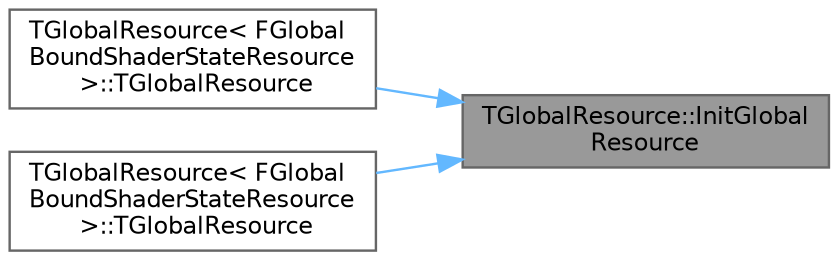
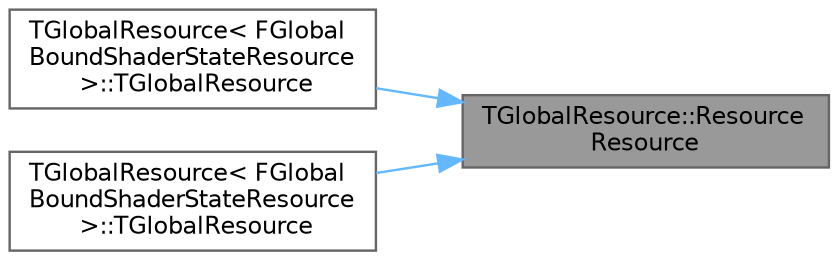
(646, 131) -> (646, 131)
